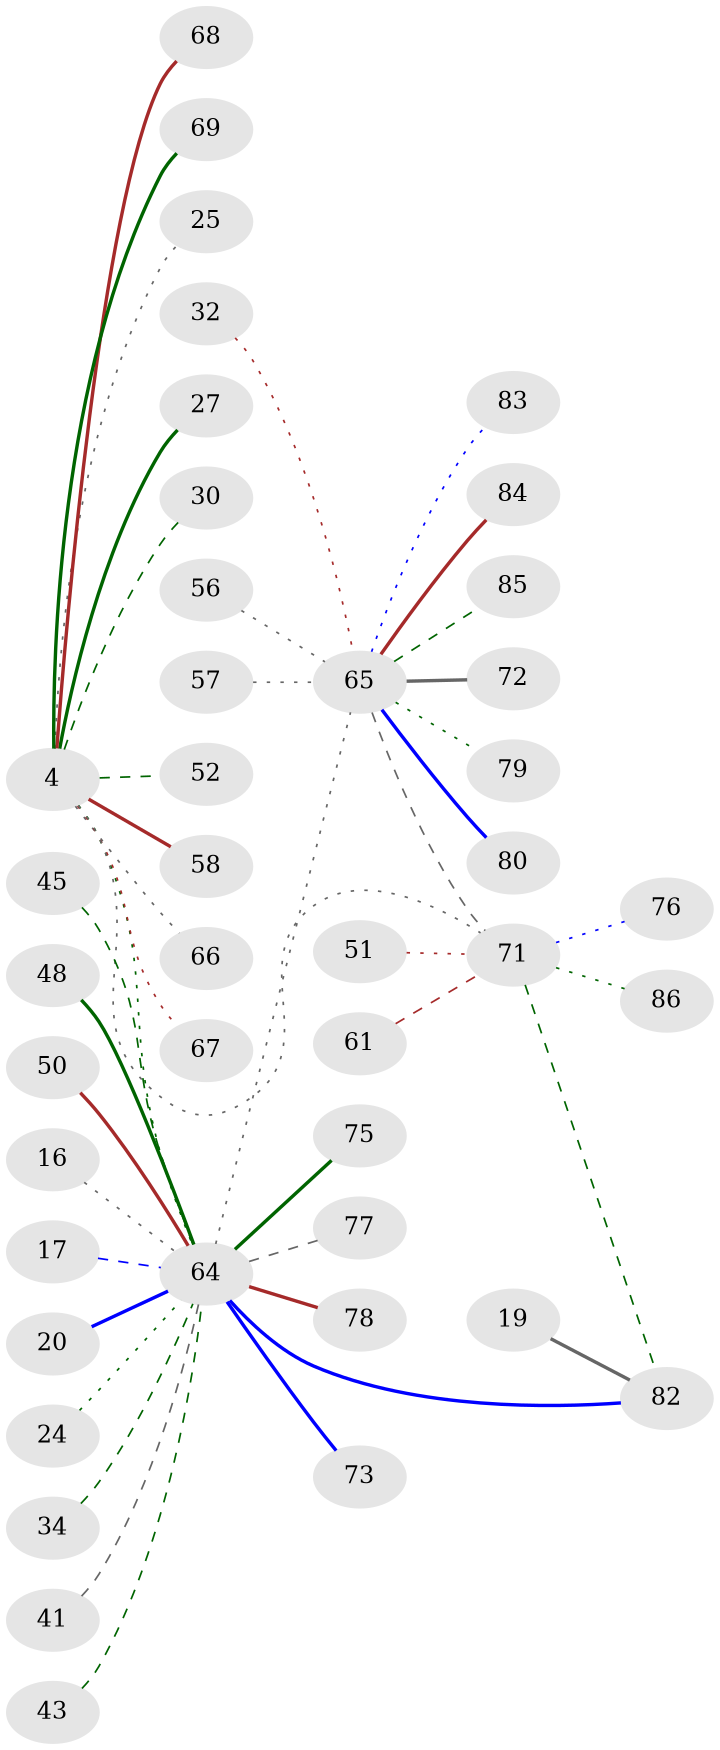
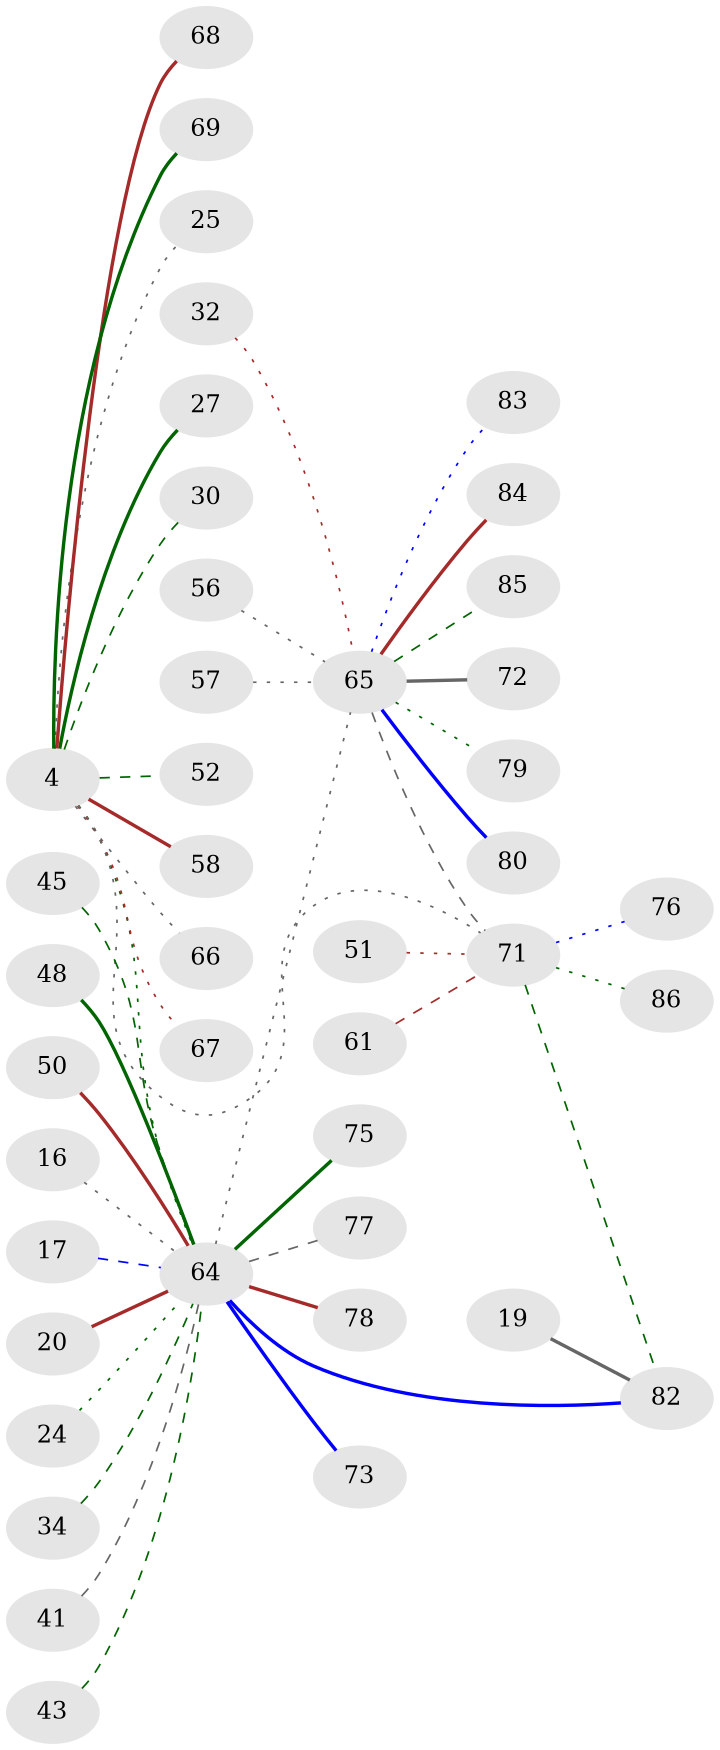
(130, 1309) -> (130, 1309)
